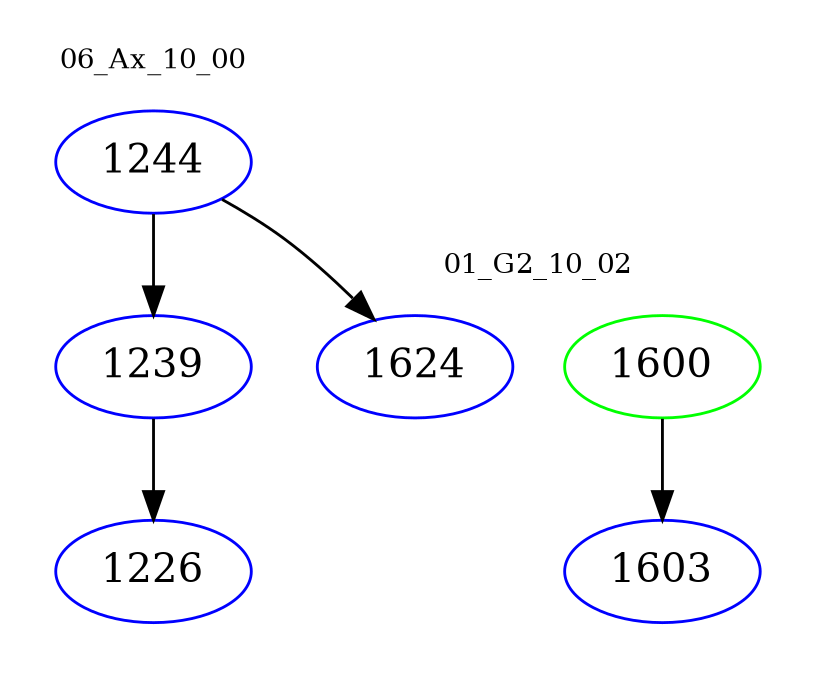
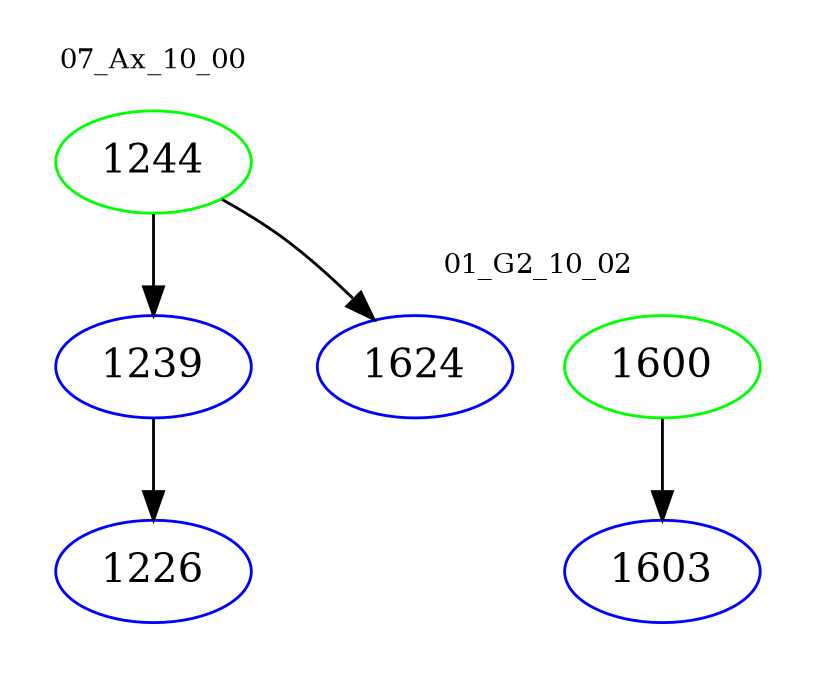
(154, 61) -> (154, 61)
(154, 162) -> (154, 162)
